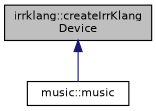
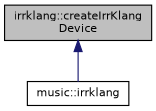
(78, 94) -> (78, 94)
